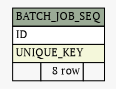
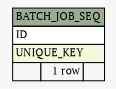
(66, 71) -> (66, 71)
